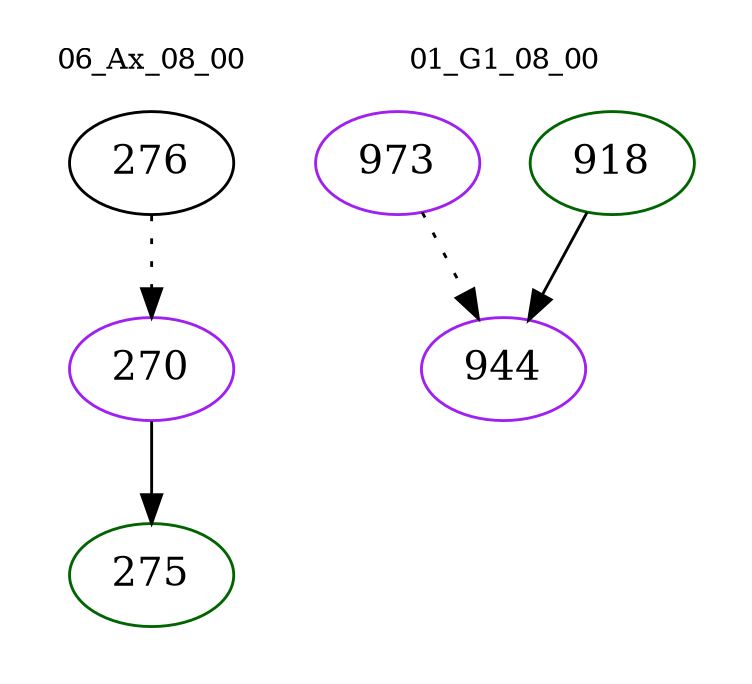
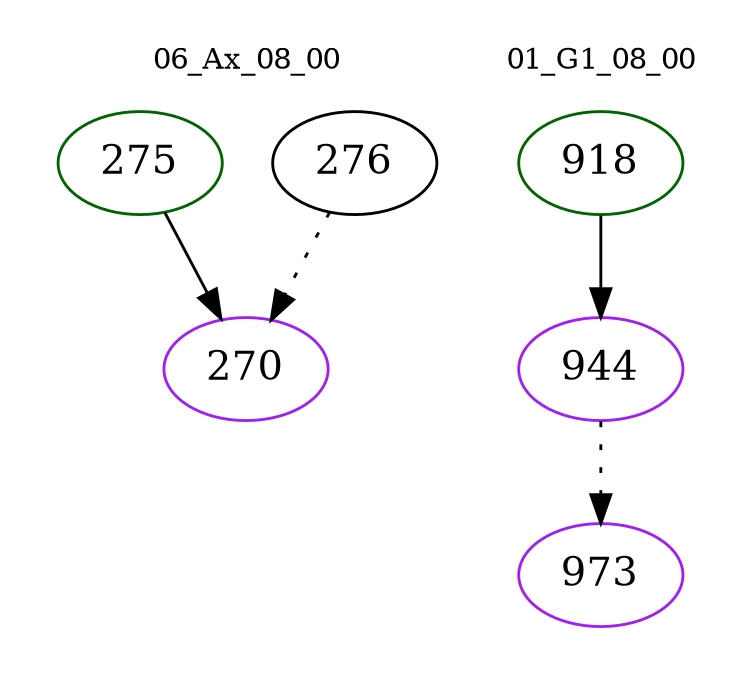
(444, 253) -> (601, 458)
(152, 458) -> (186, 253)
